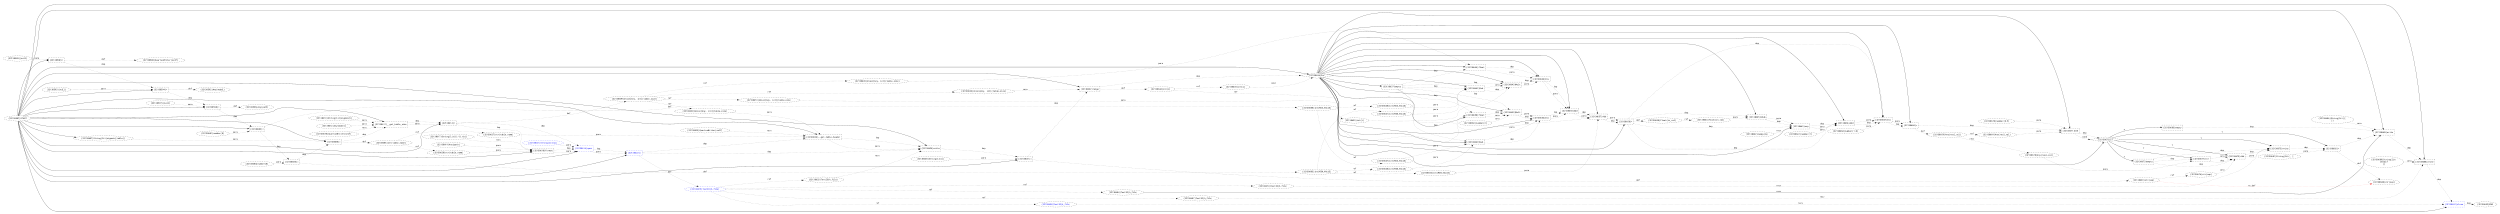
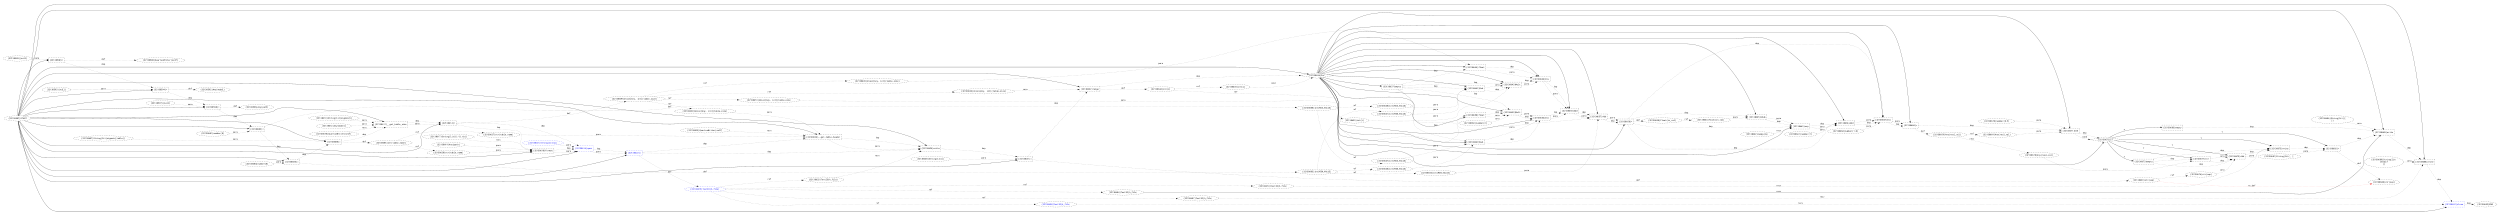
(1434, 99) -> none
(47, 133) -> (139, 157)
